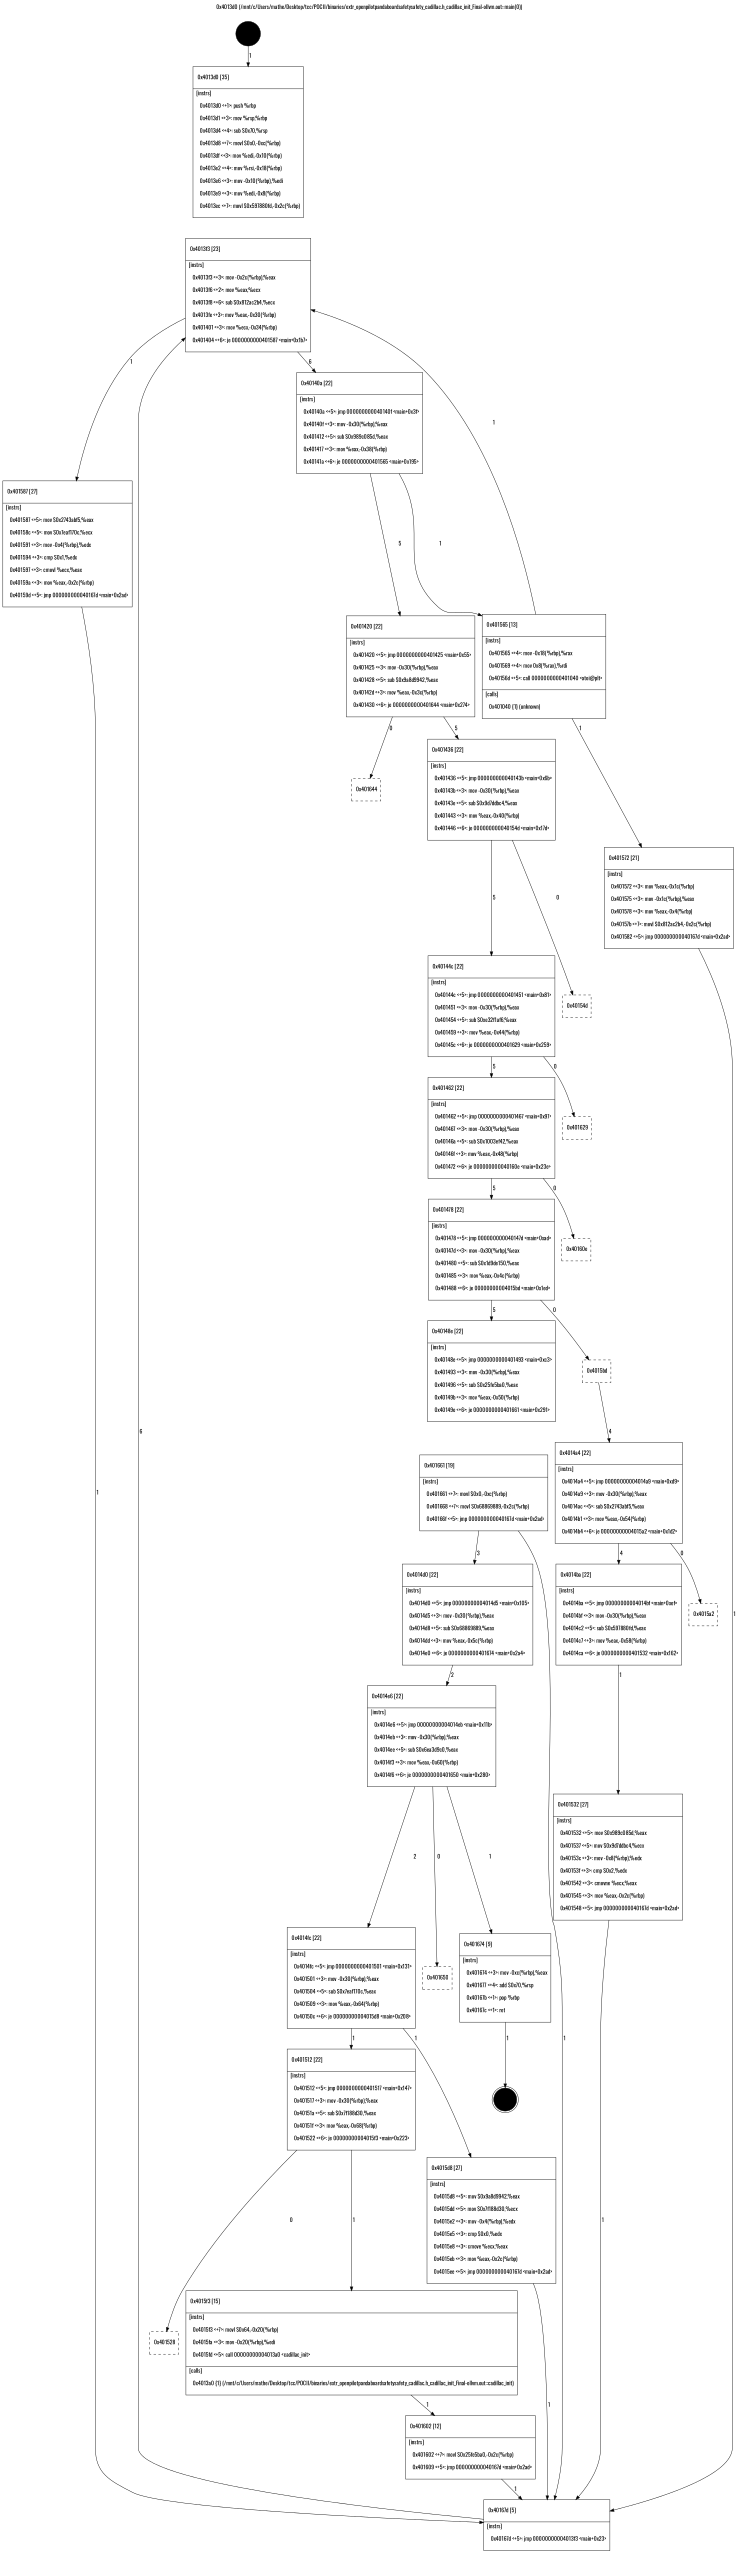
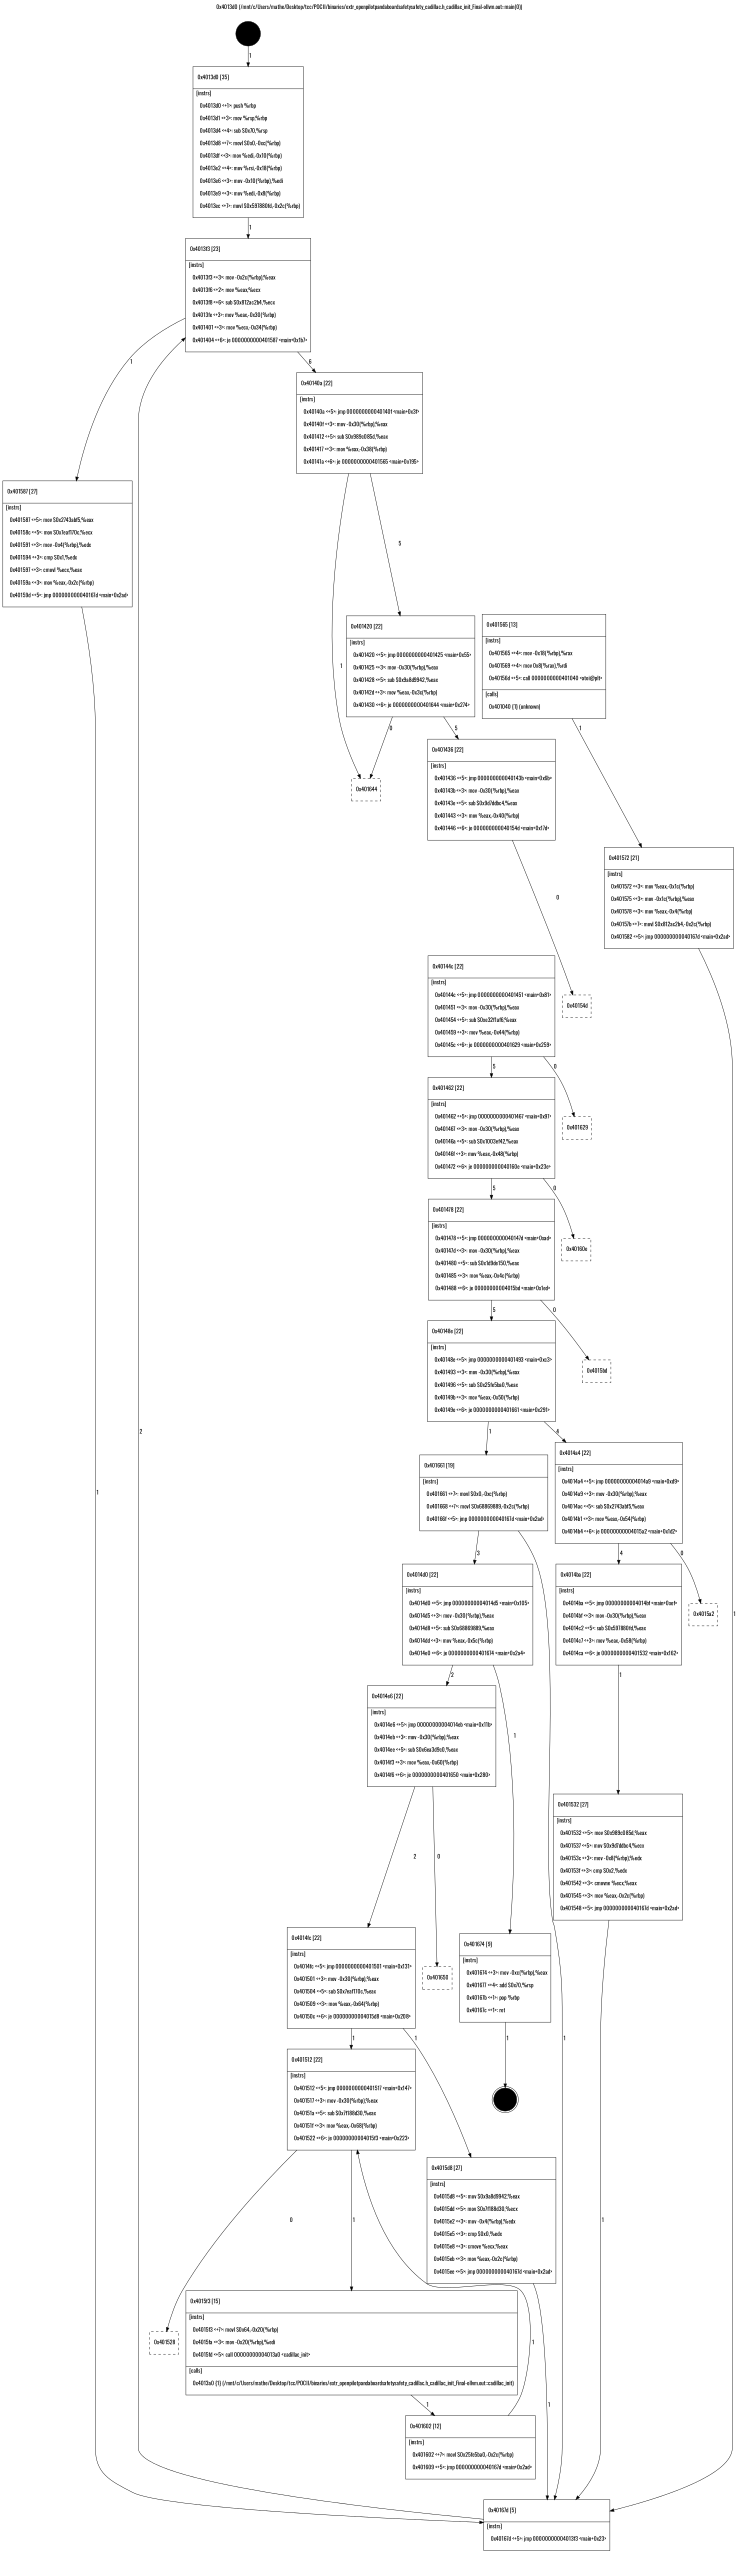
(468, 428) -> (248, 226)
(415, 563) -> (332, 626)
(491, 896) -> none
(604, 1410) -> (554, 1431)
(140, 1432) -> (140, 1432)
none -> (487, 1436)
(469, 1858) -> (513, 1796)
(510, 2488) -> (465, 2287)
